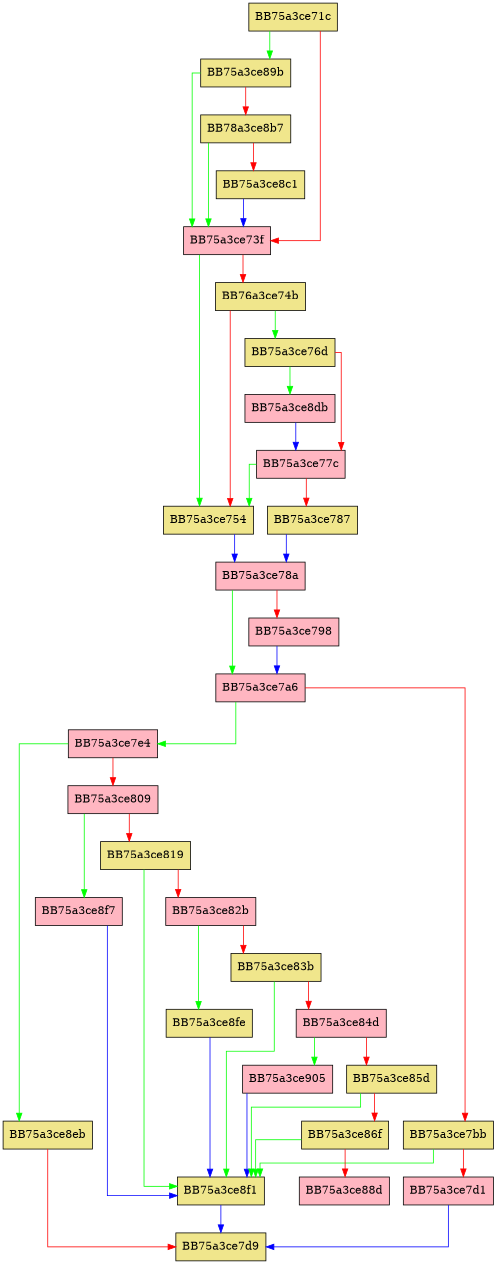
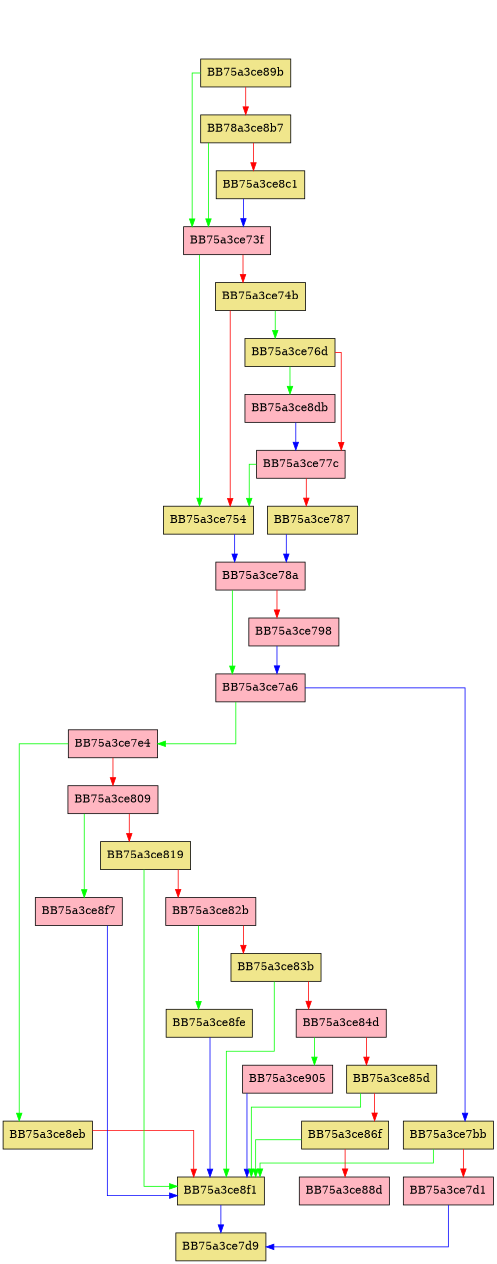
(293, 17) -> none
(260, 297) -> (260, 297)
(465, 821) -> (465, 821)
(59, 1247) -> (162, 1130)
